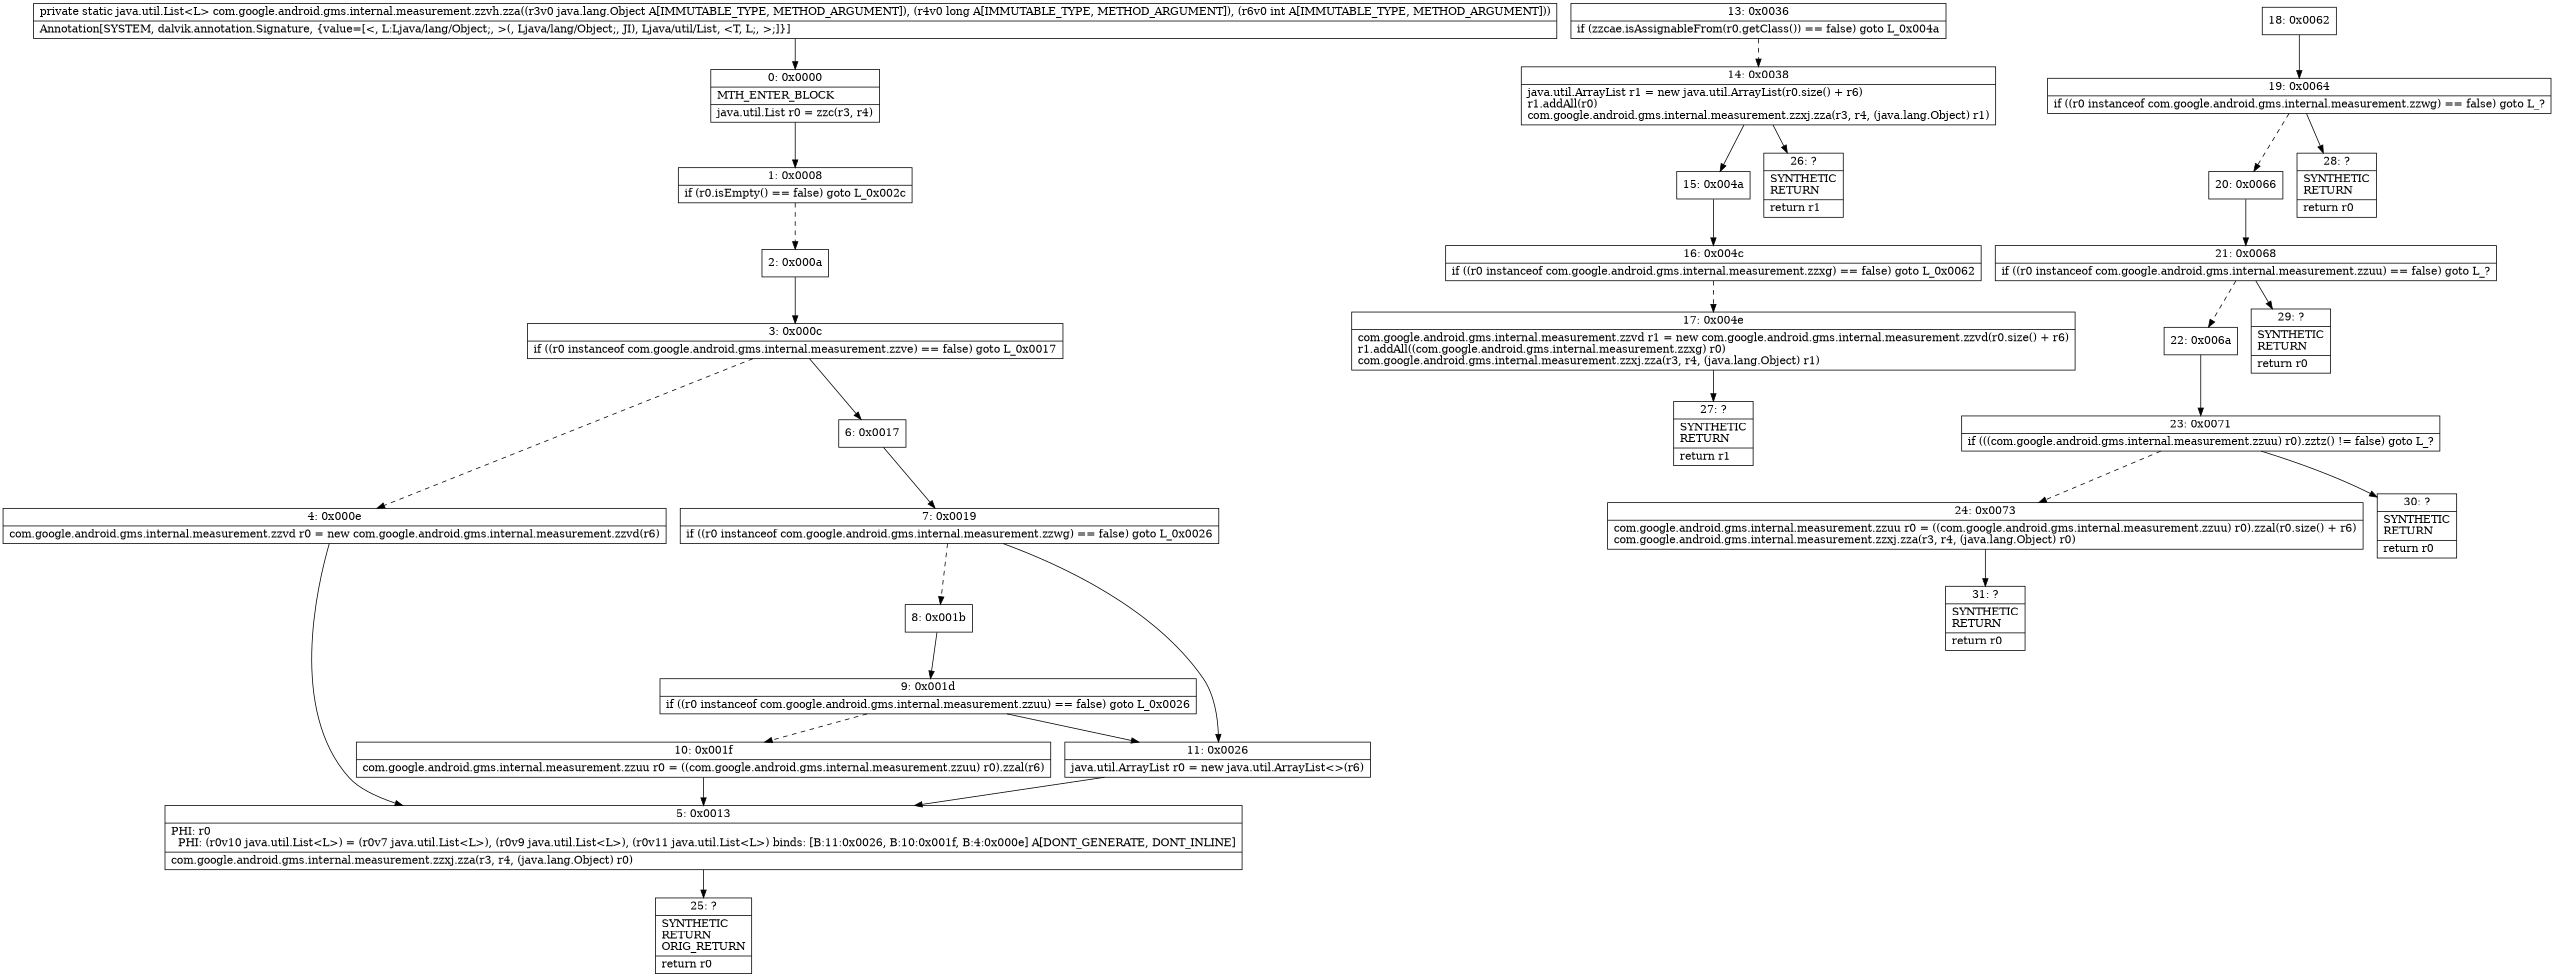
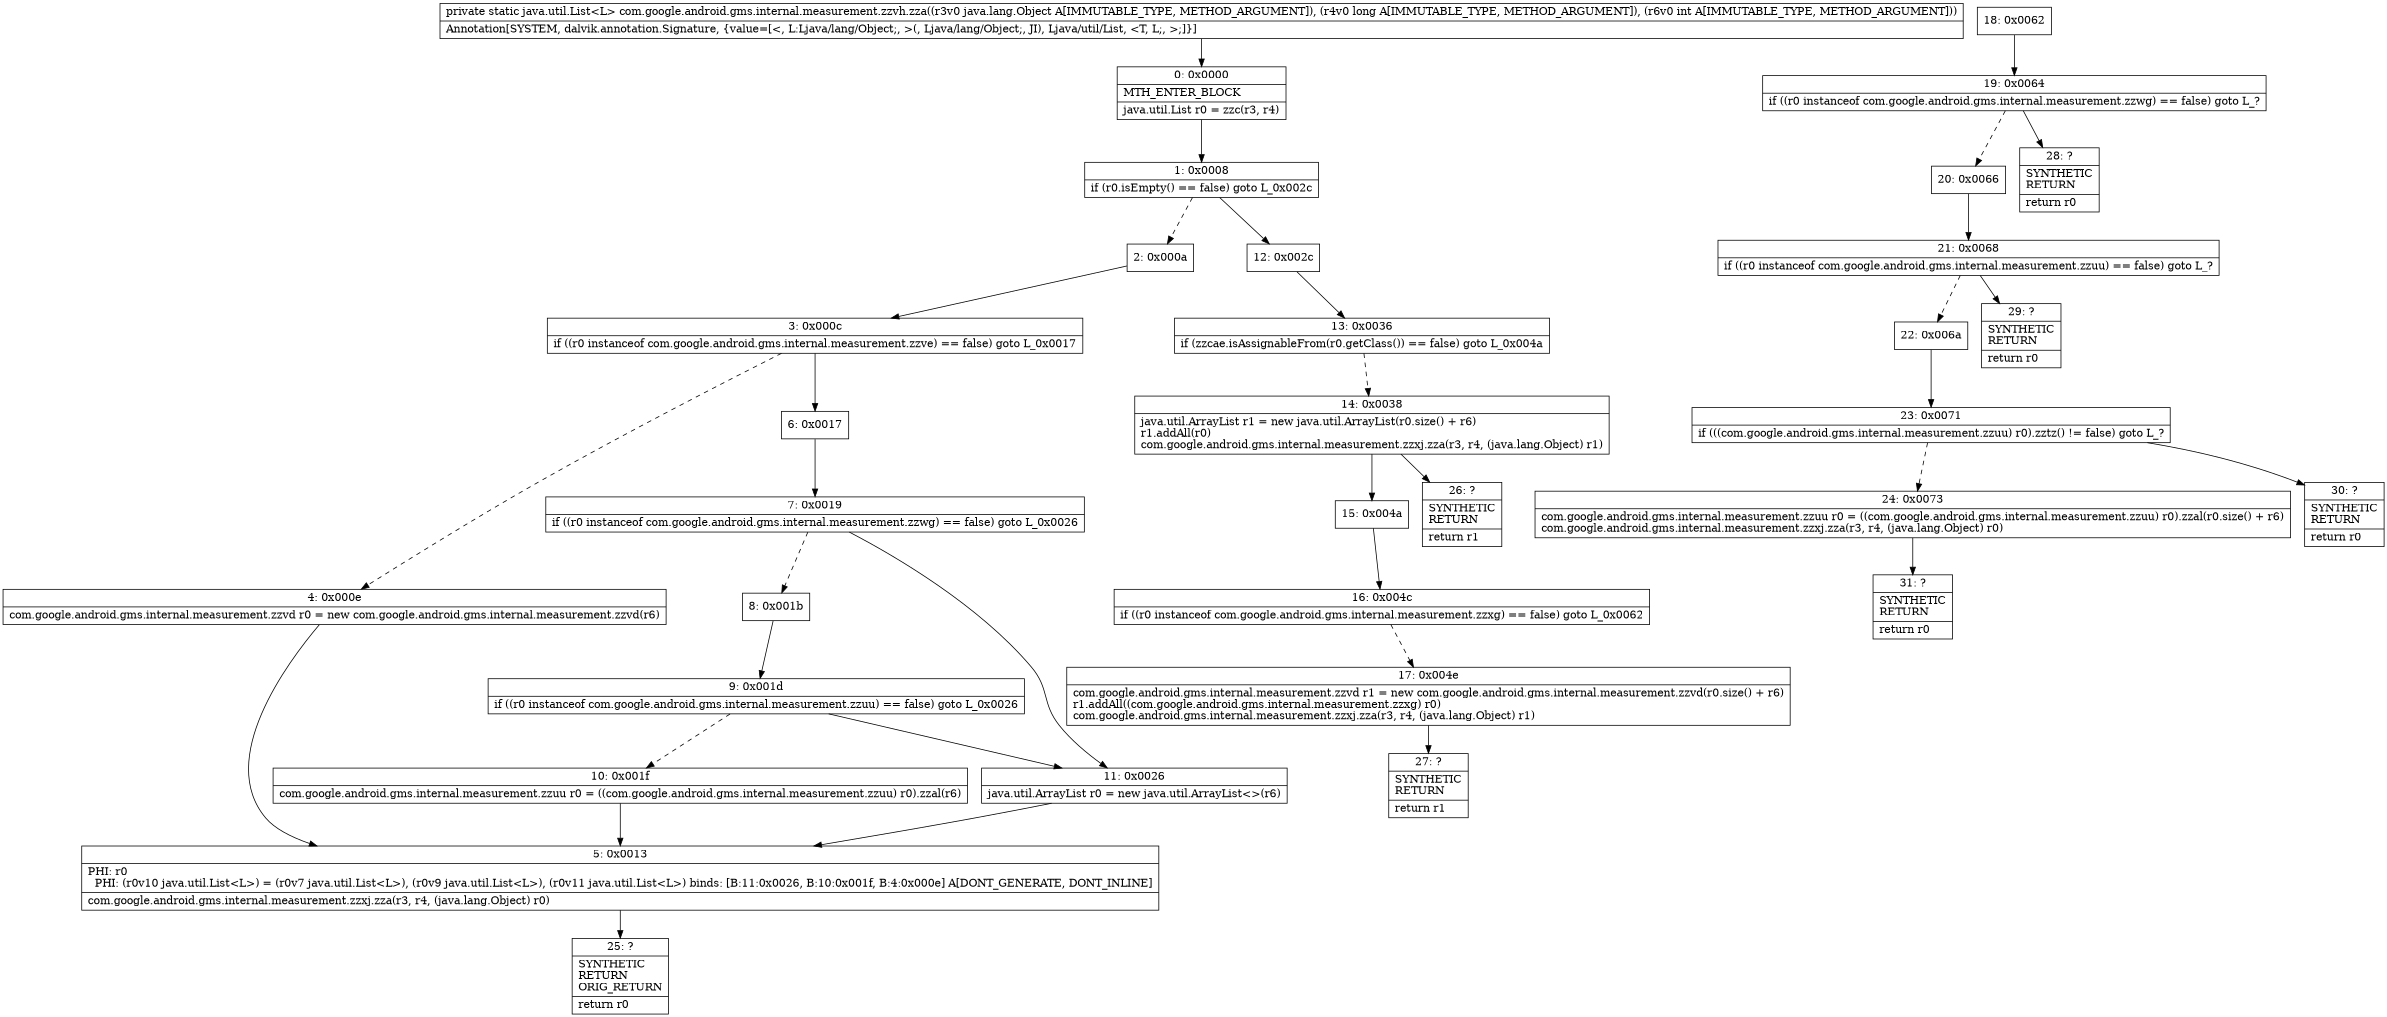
none -> (1283, 258)
